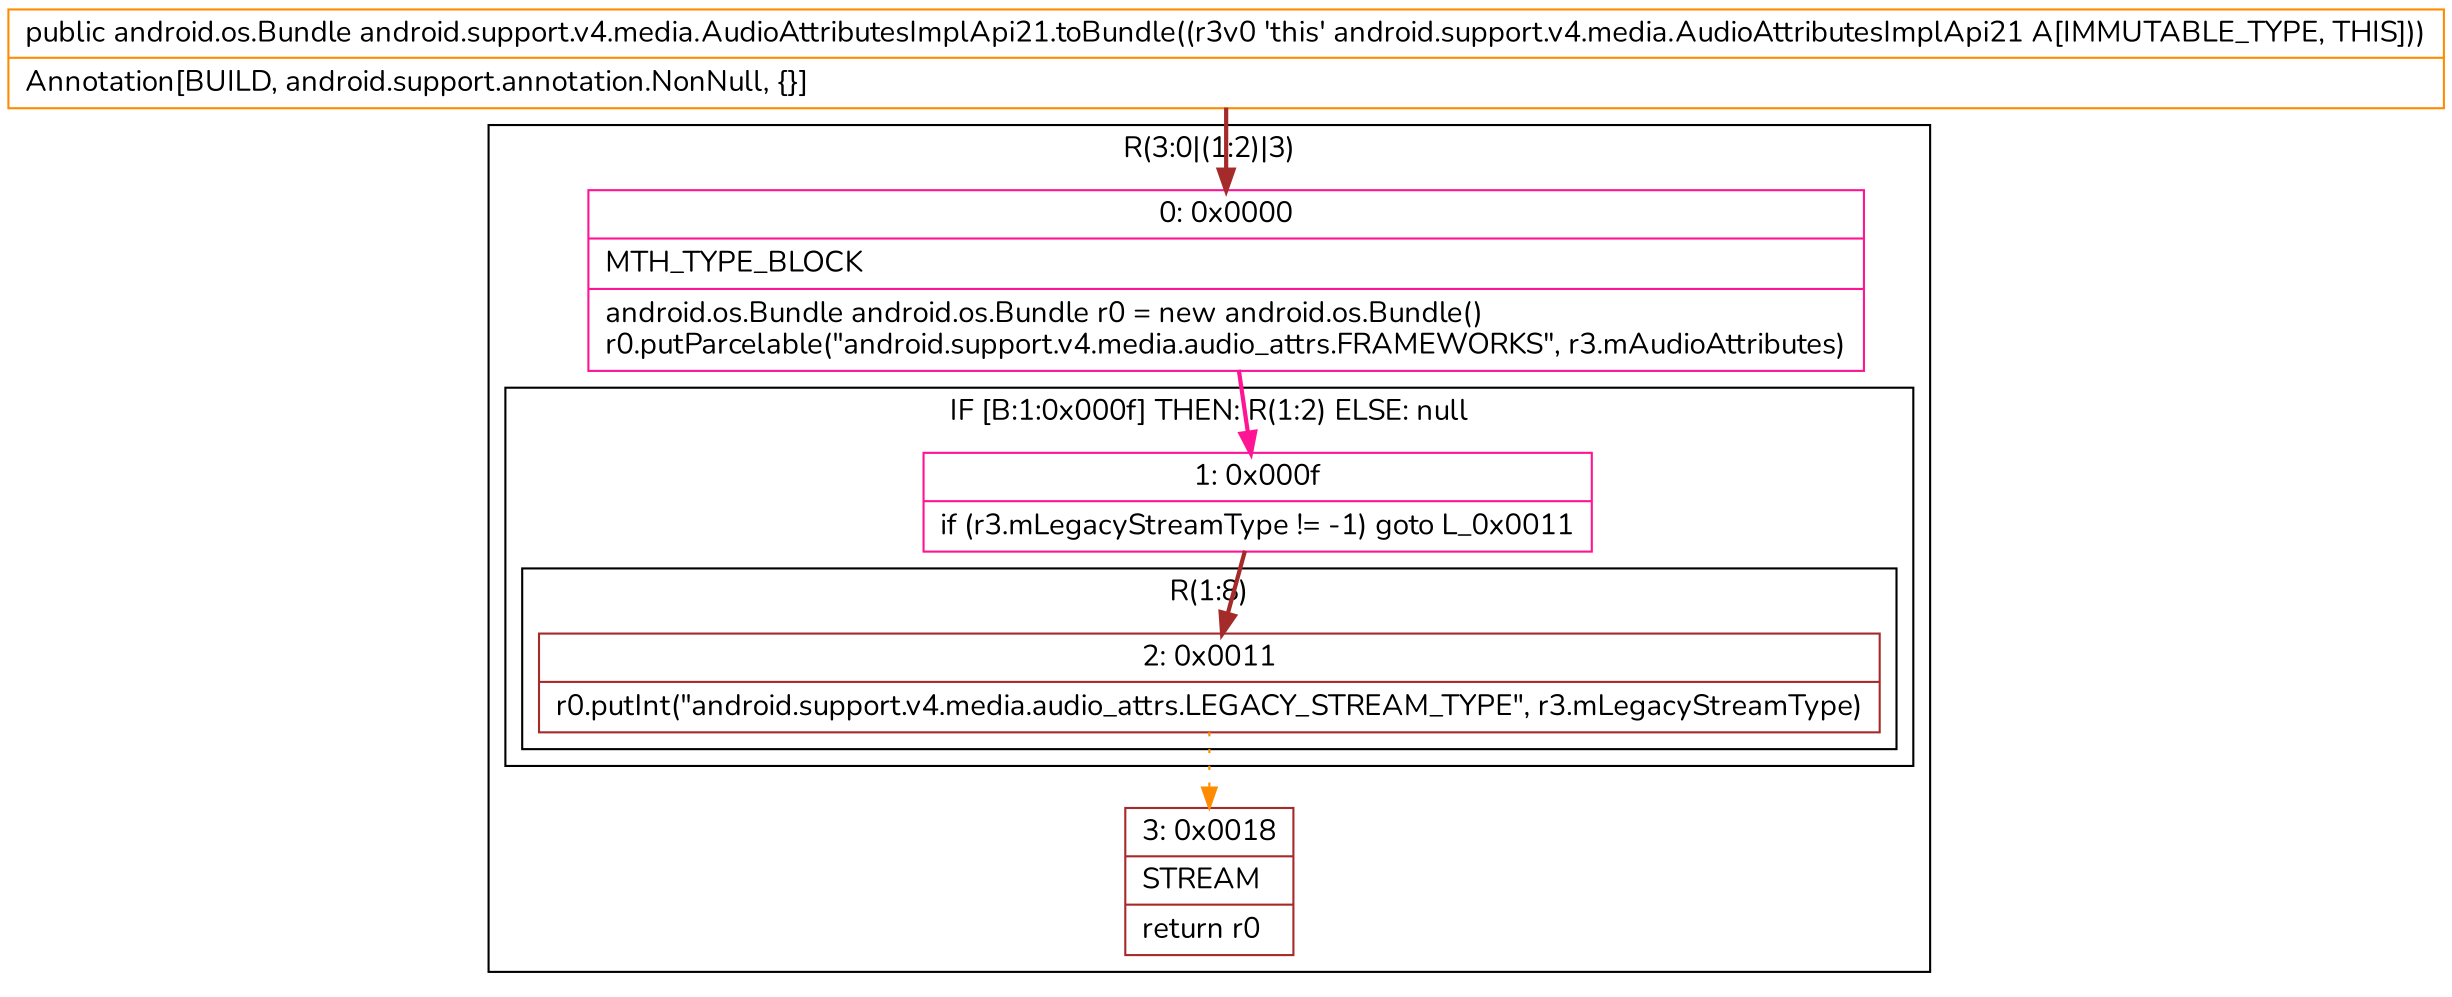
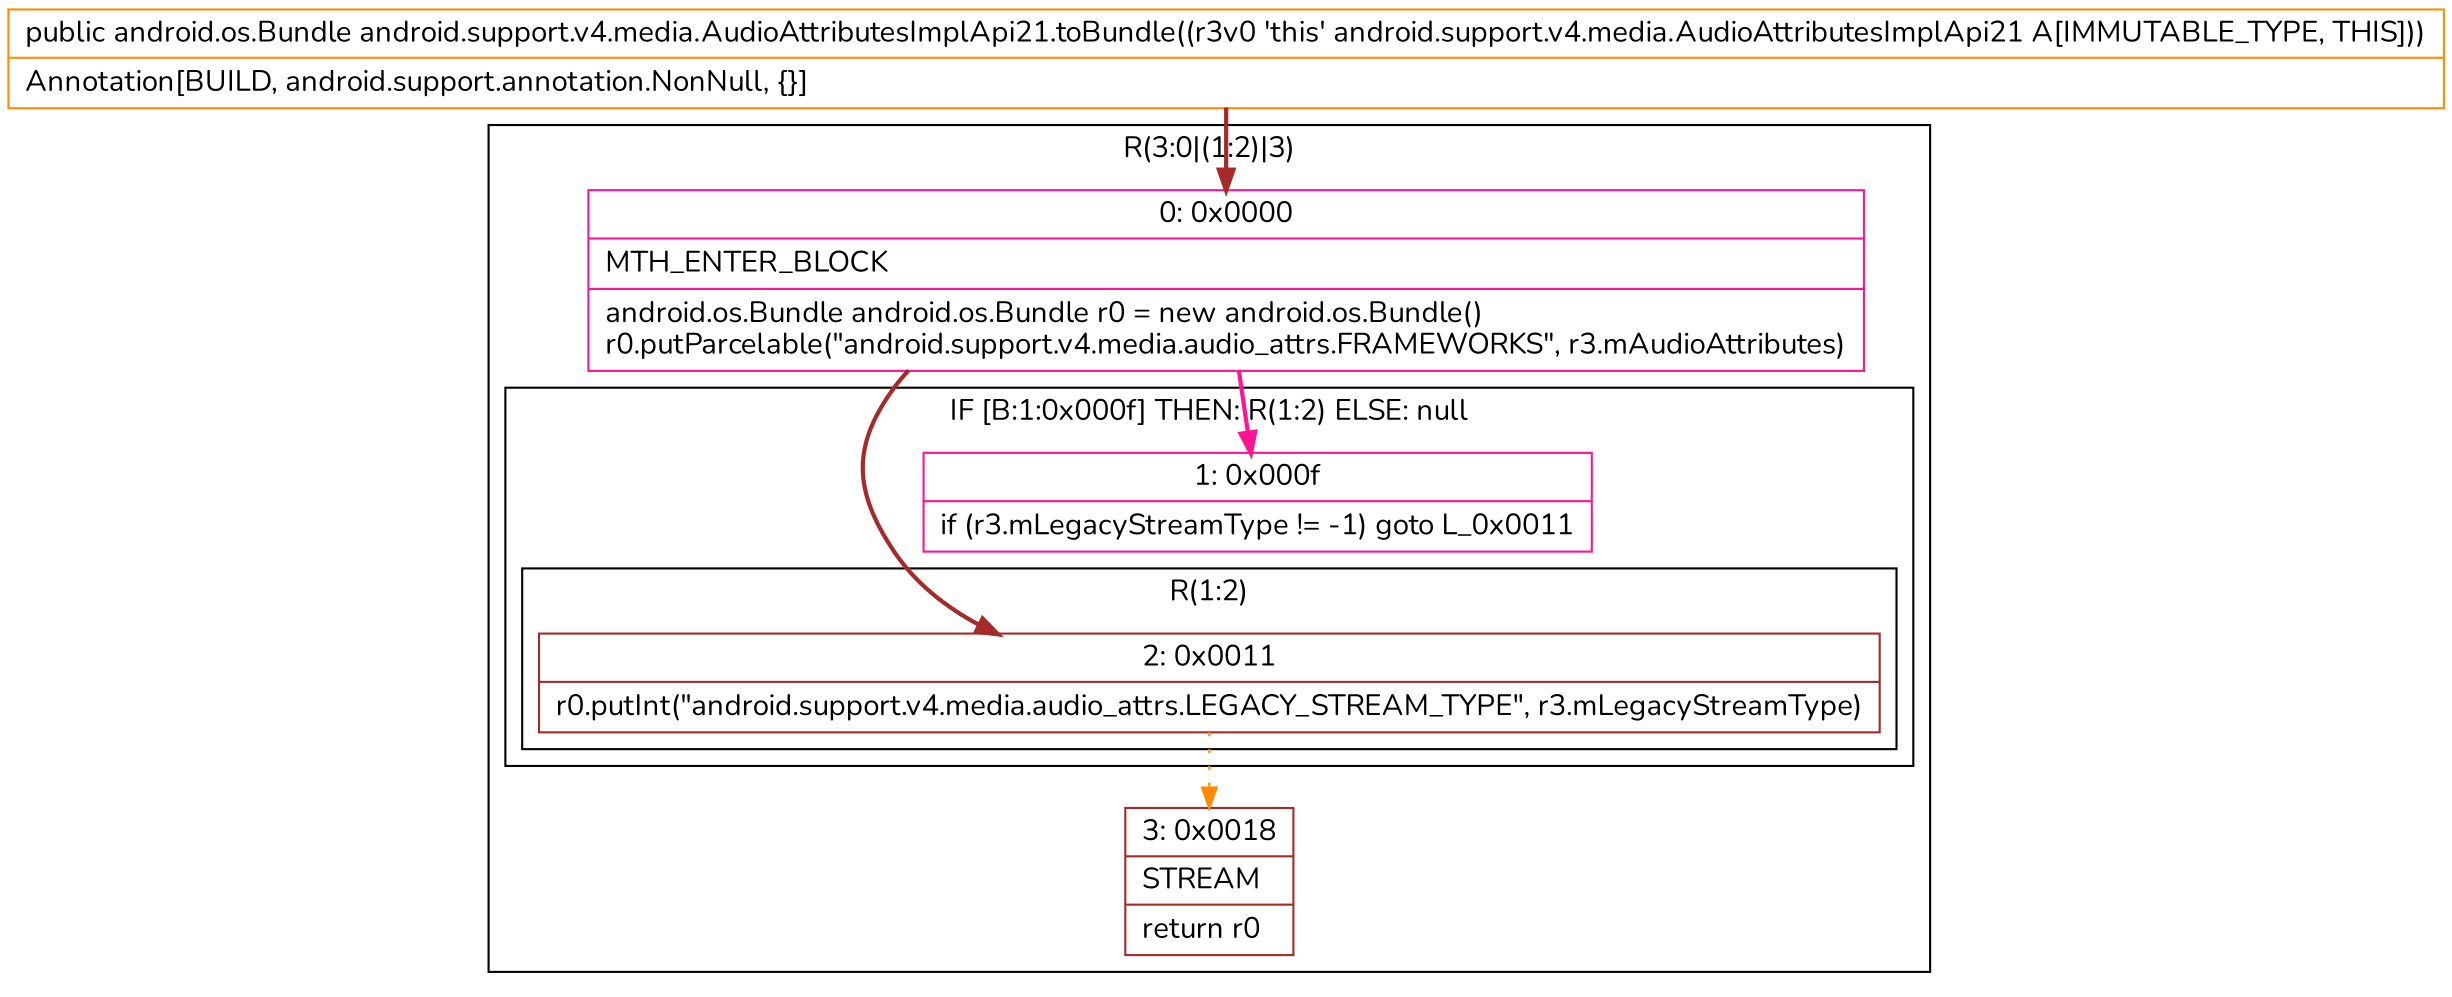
(735, 263) -> (748, 263)
(1236, 582) -> (873, 513)
(1209, 593) -> (1209, 593)
